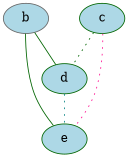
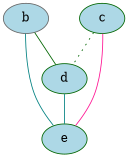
(31, 82) -> (31, 82)
(98, 82) -> (98, 82)
(64, 109) -> (64, 109)
